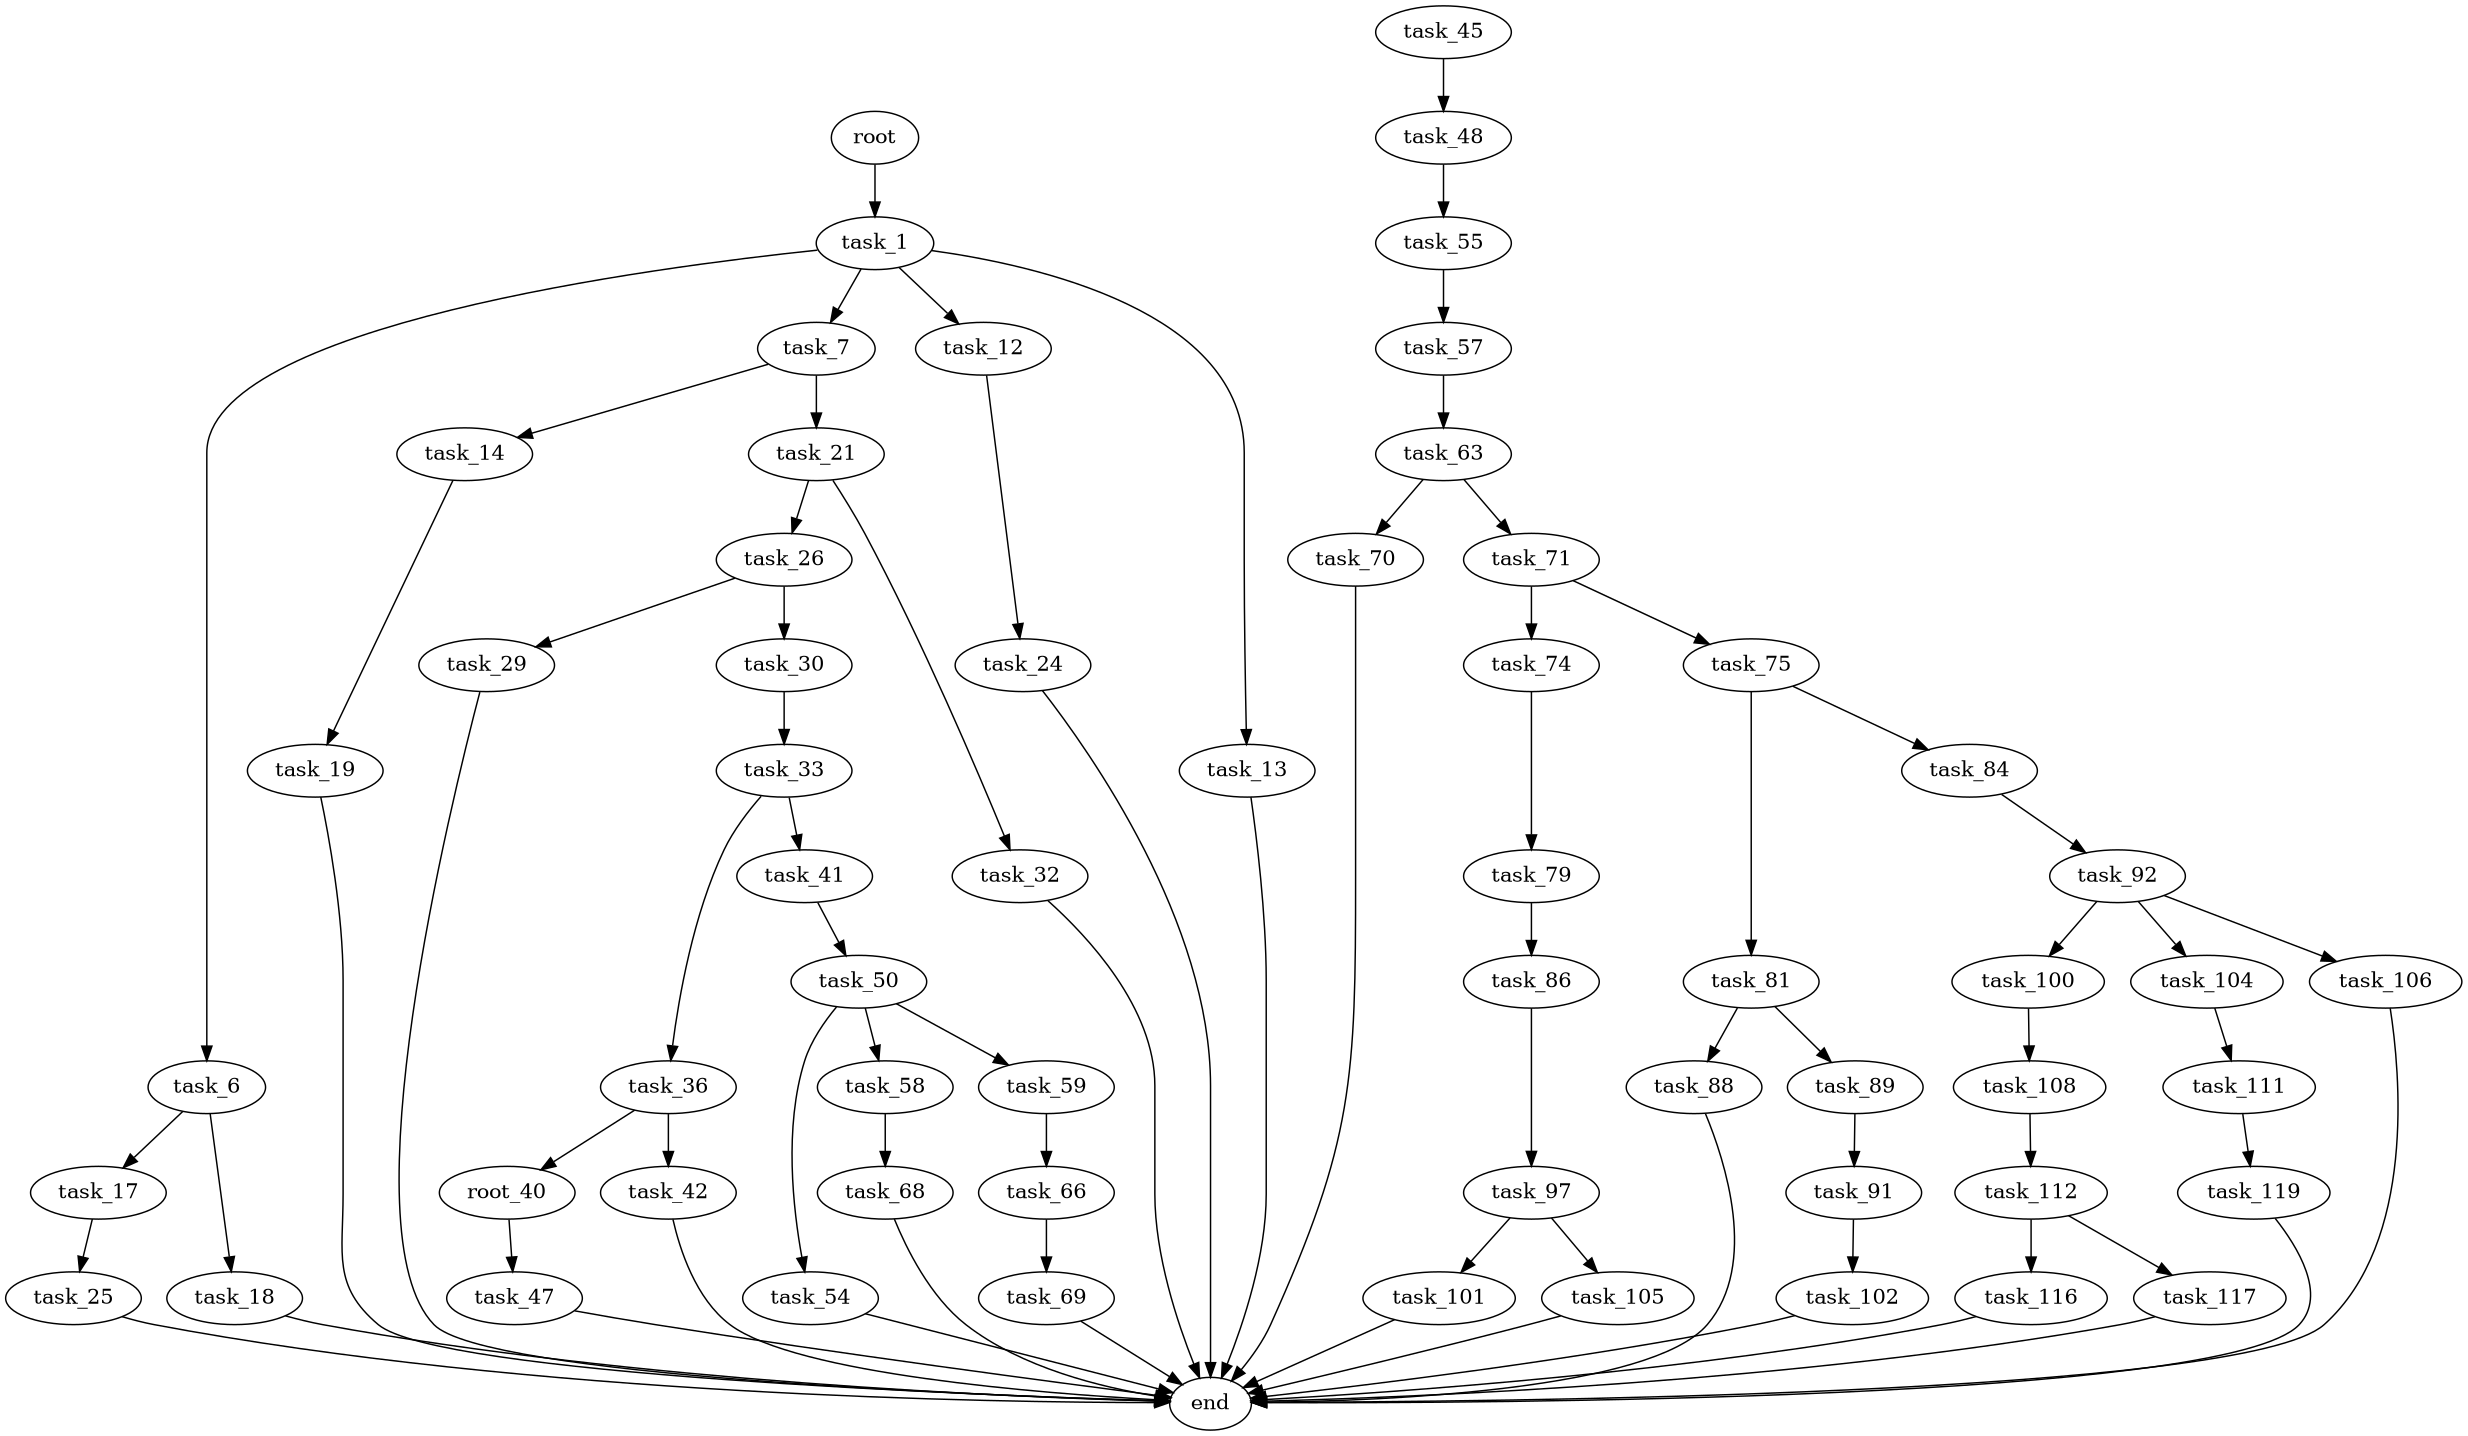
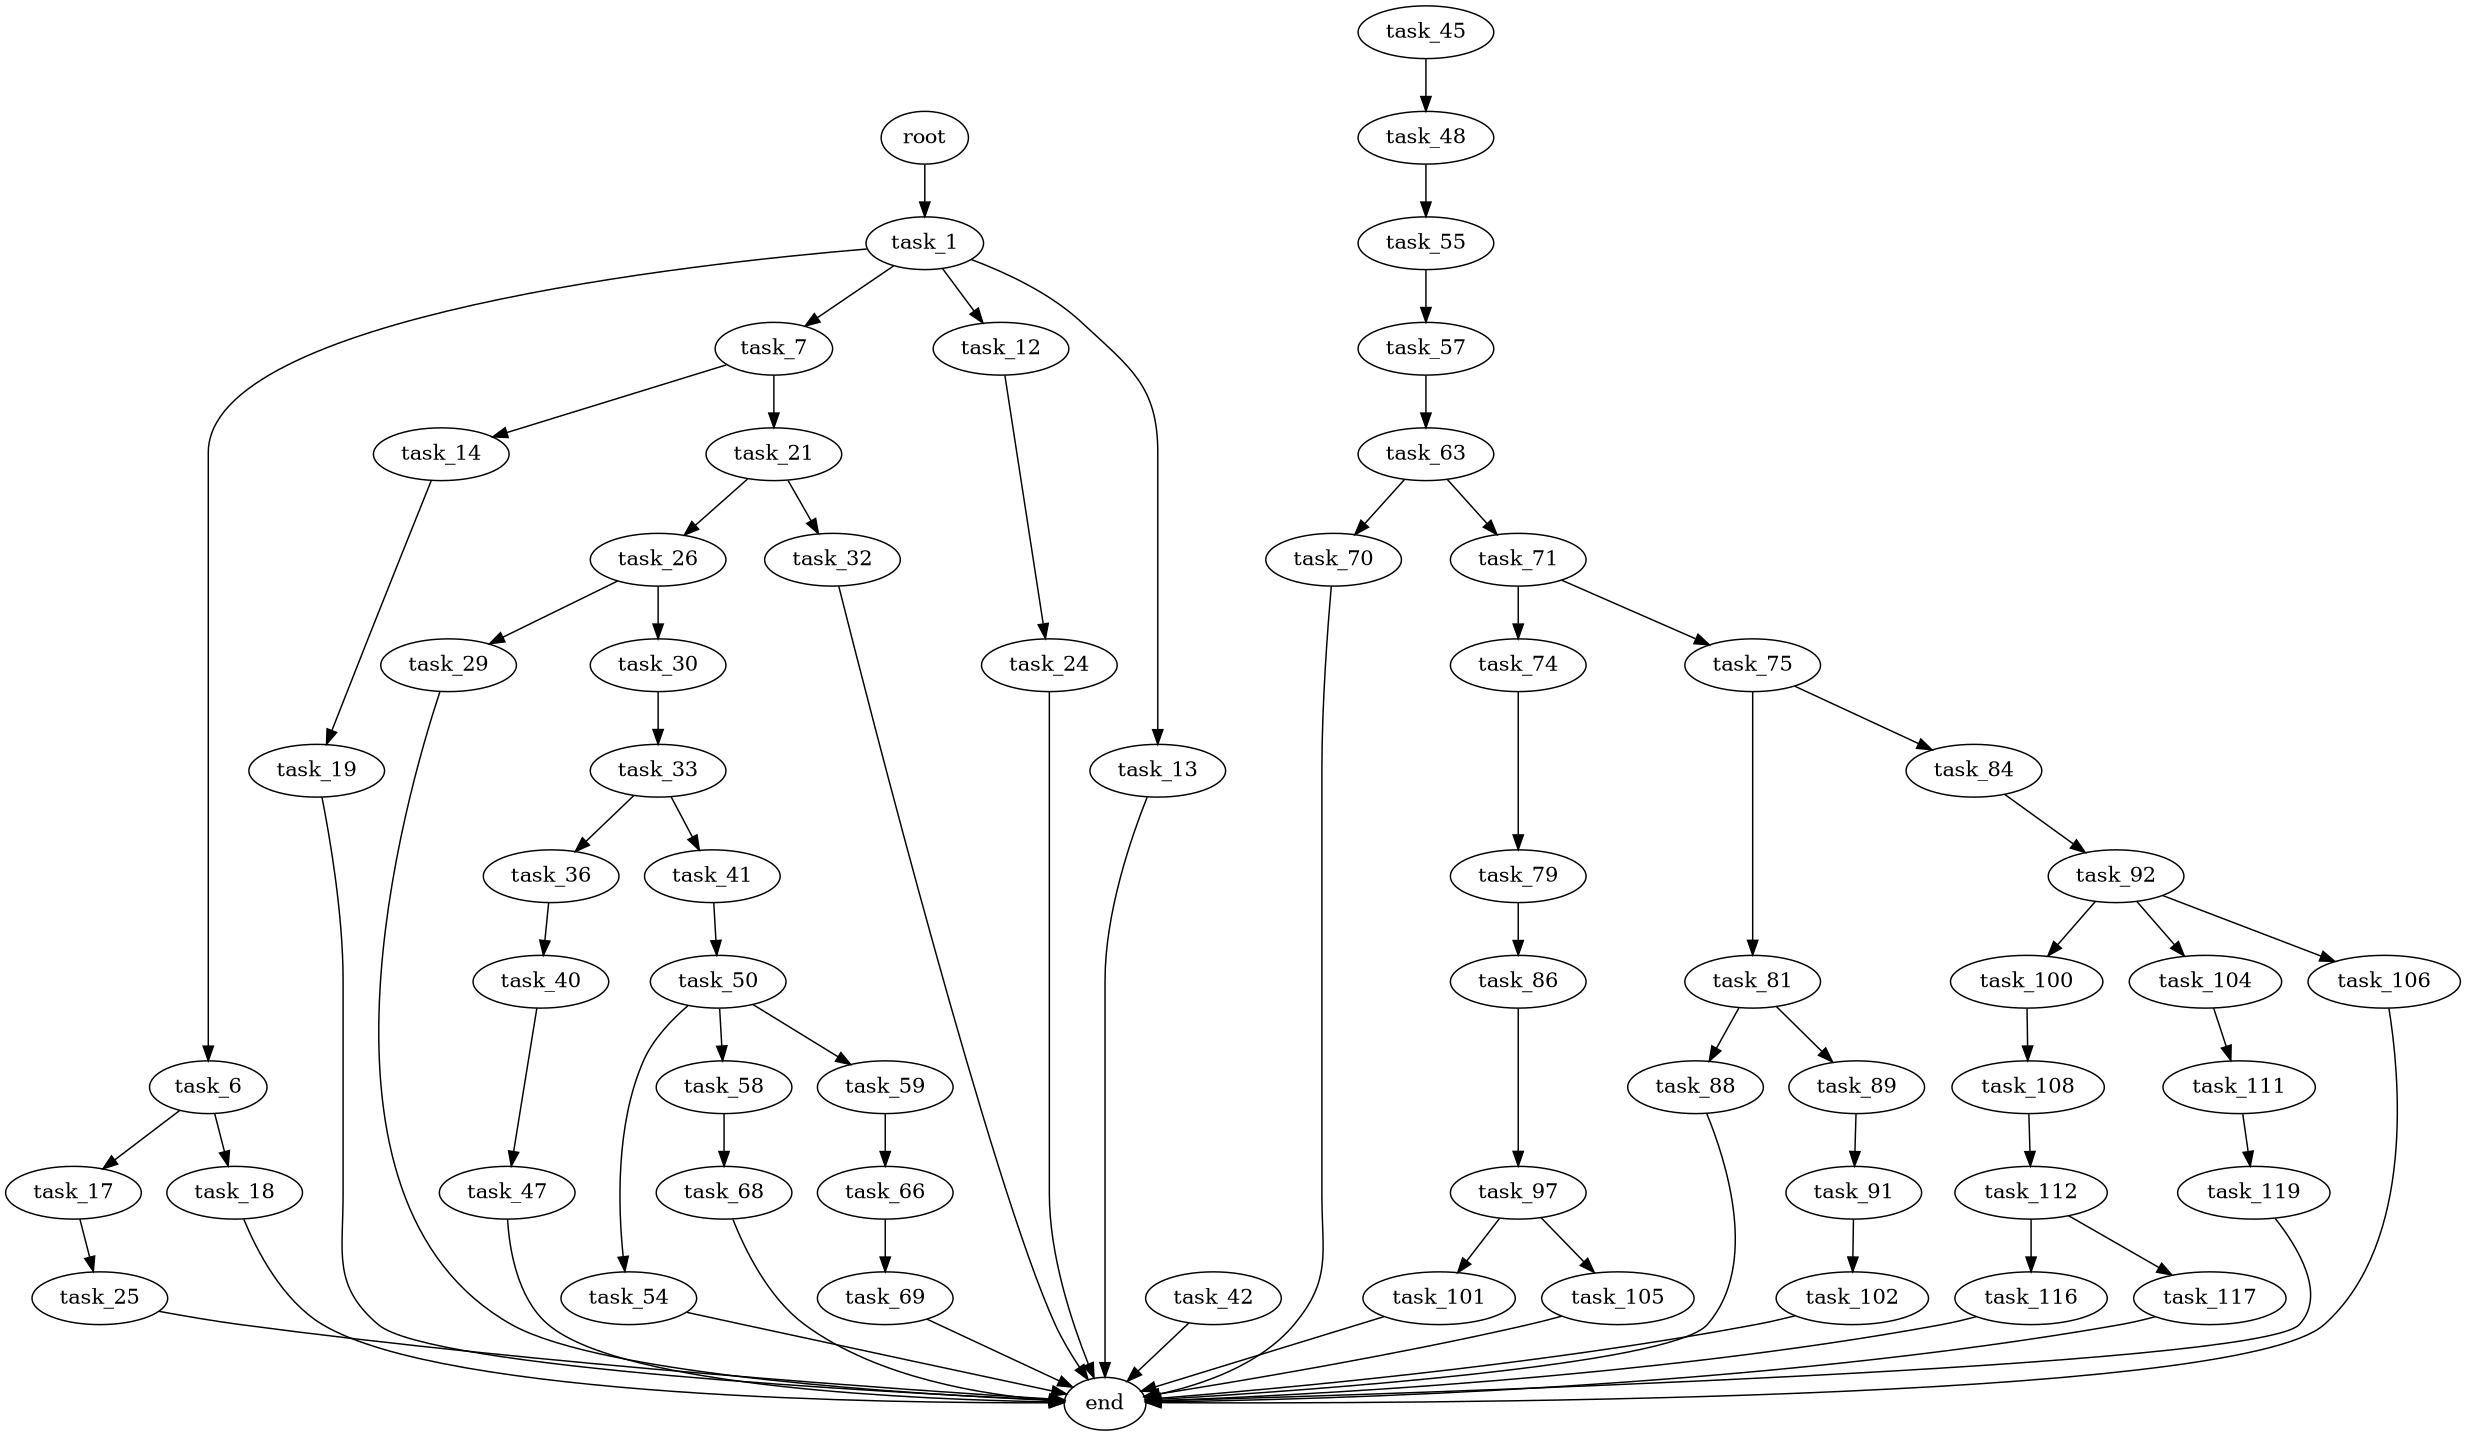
(668, 1133) -> none
(507, 1193) -> (541, 982)
